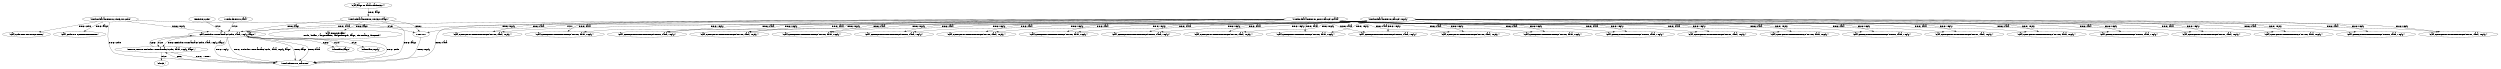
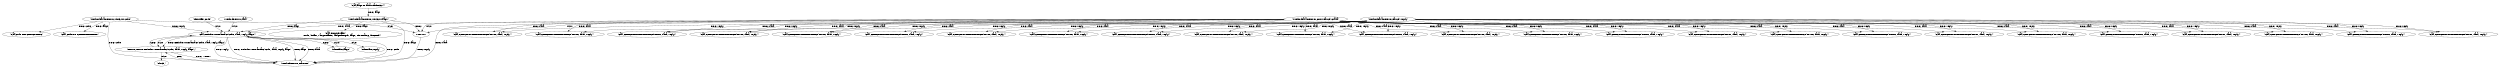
(202, 19) -> (202, 19)
none -> (852, 20)
(696, 24) -> none
(27, 34) -> (27, 34)
